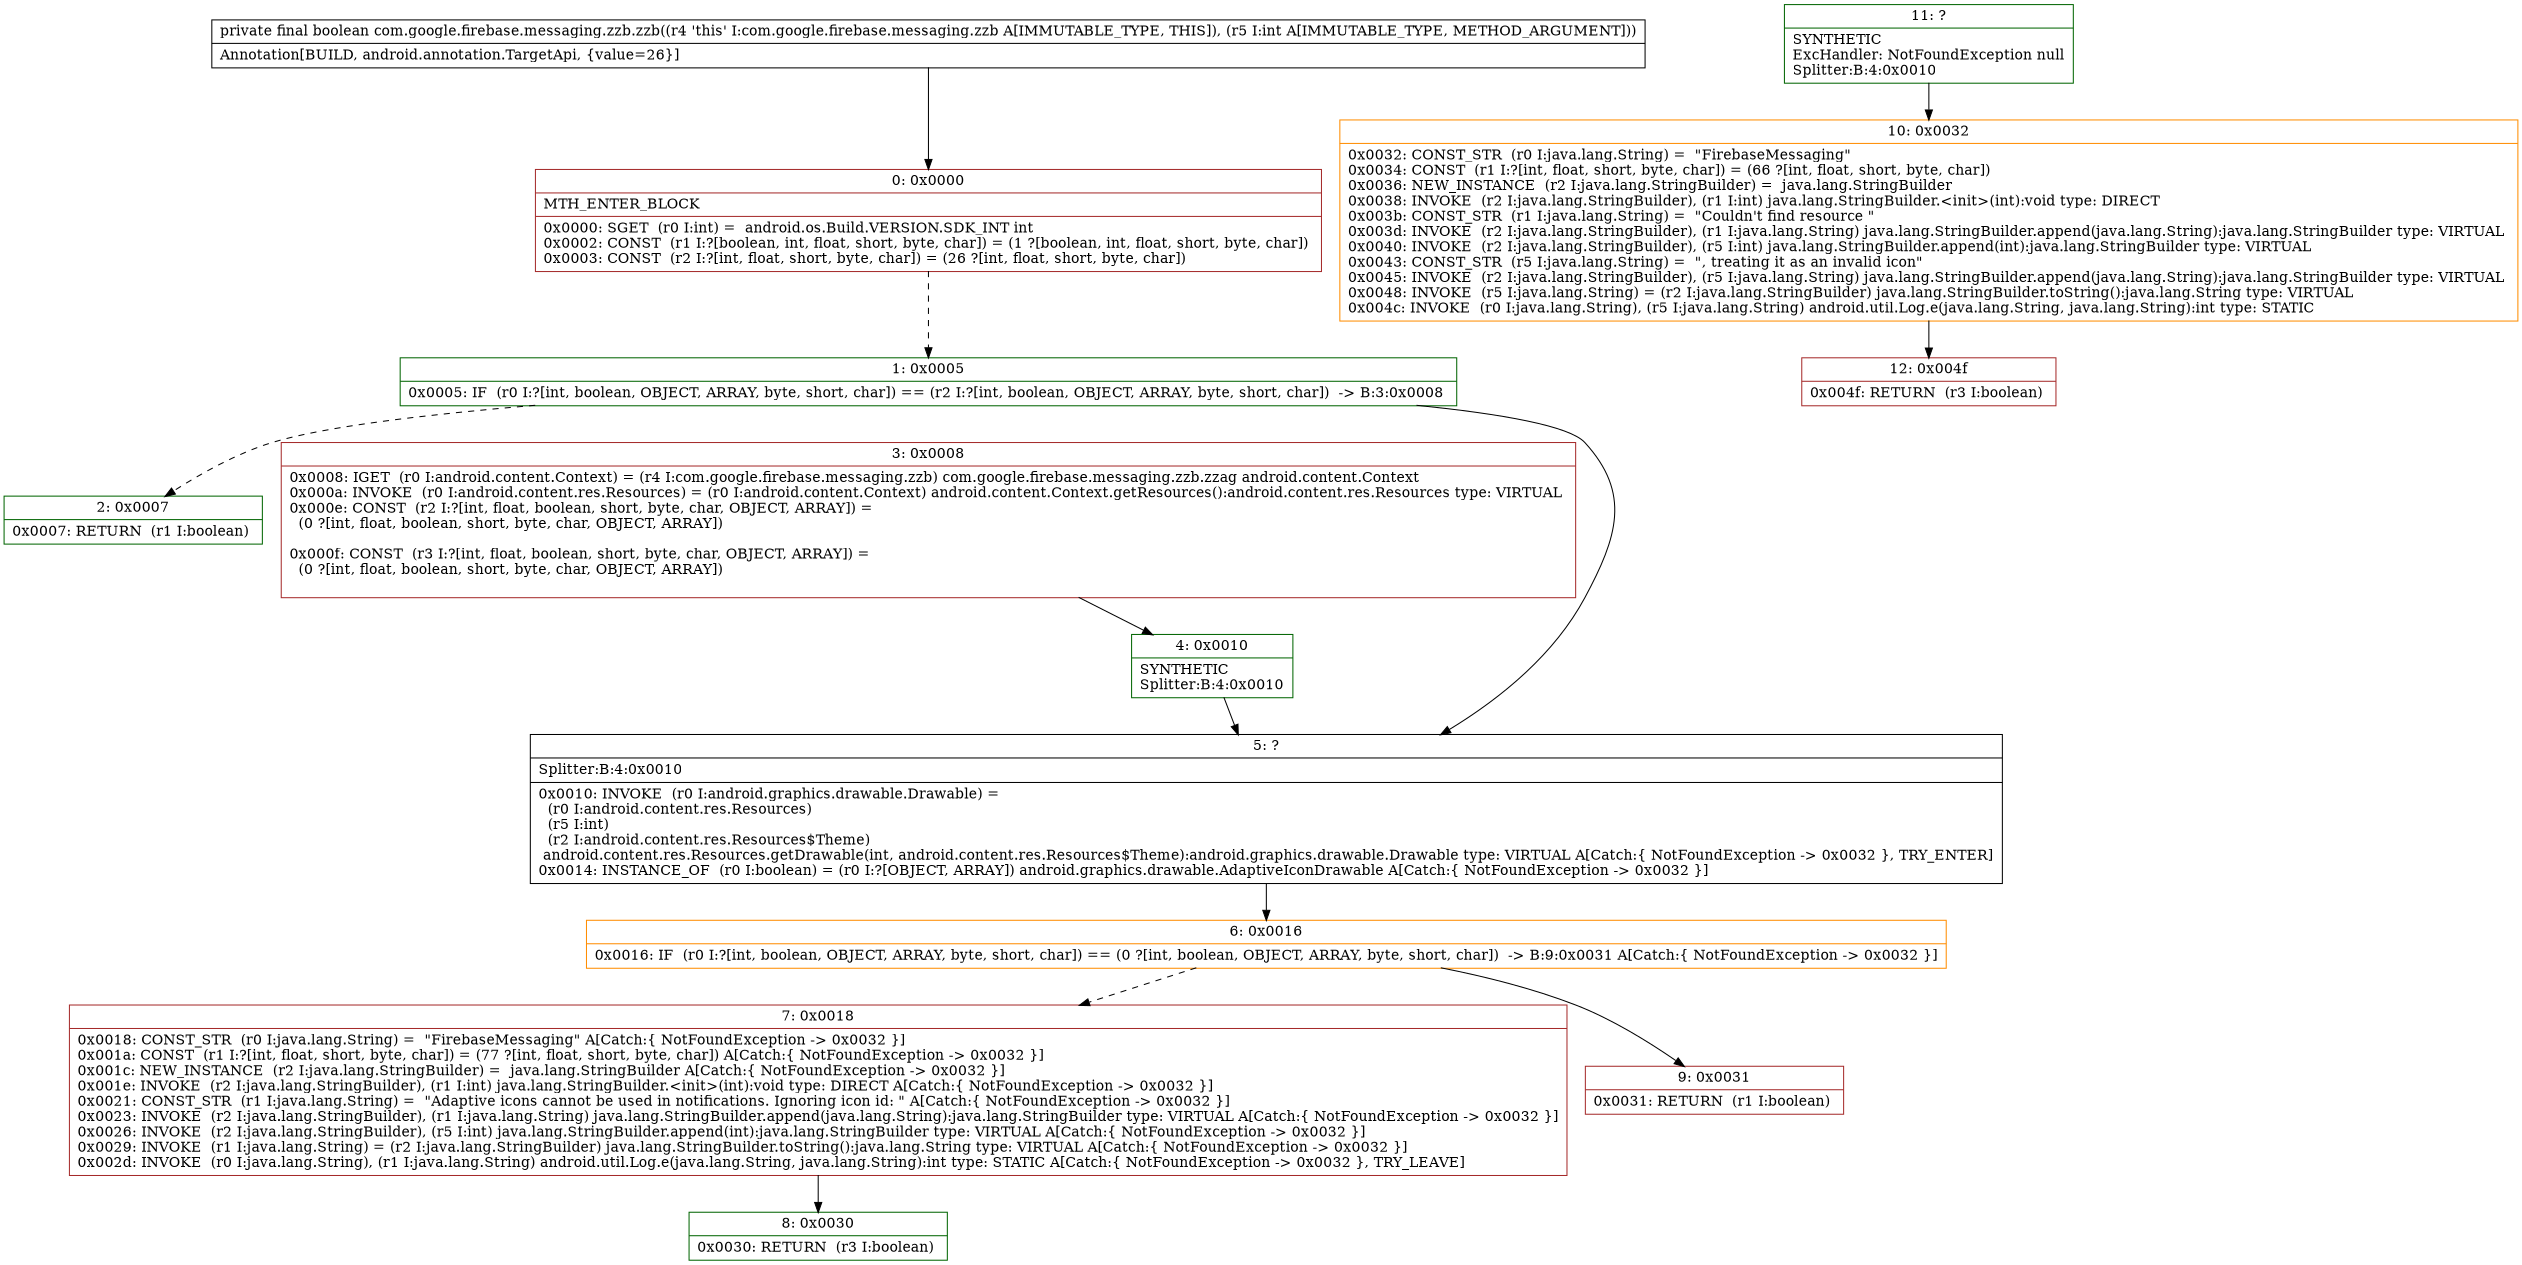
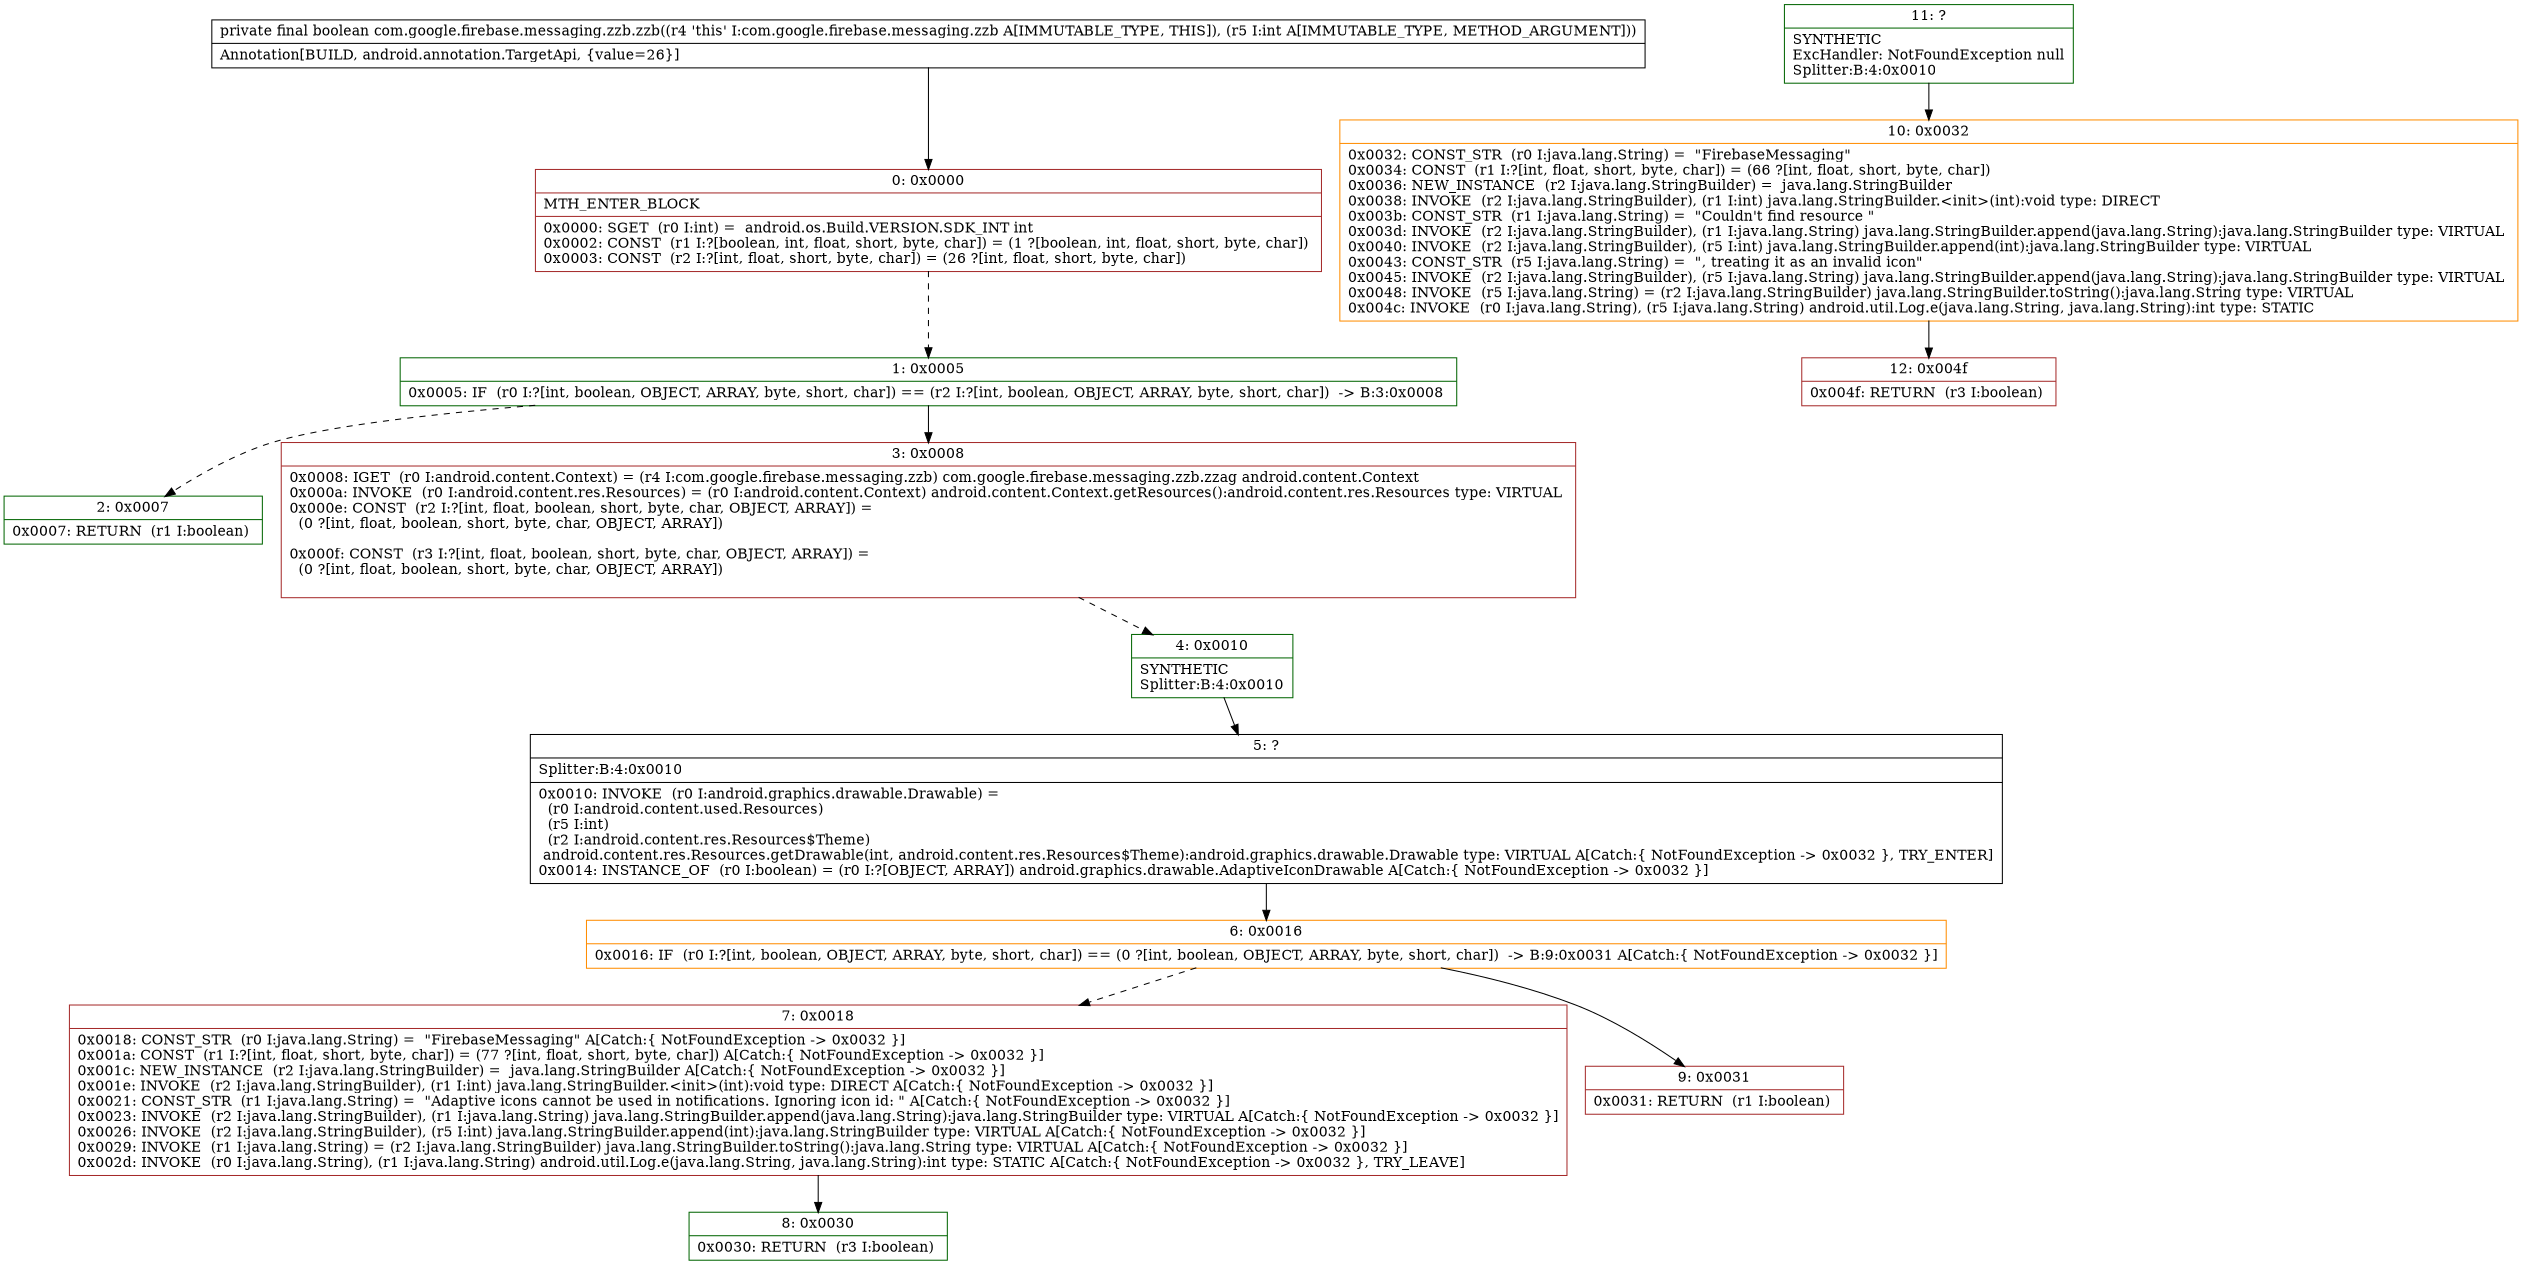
(1613, 528) -> (928, 419)
(1111, 614) -> (1111, 614)
(675, 810) -> (681, 810)
